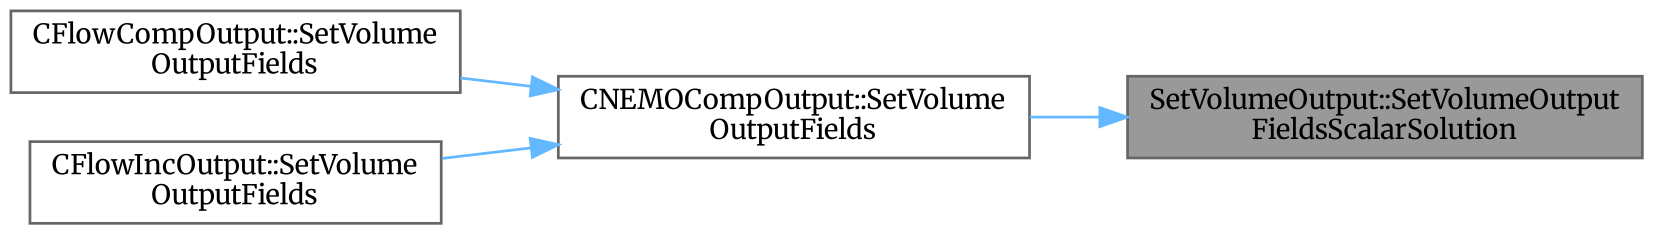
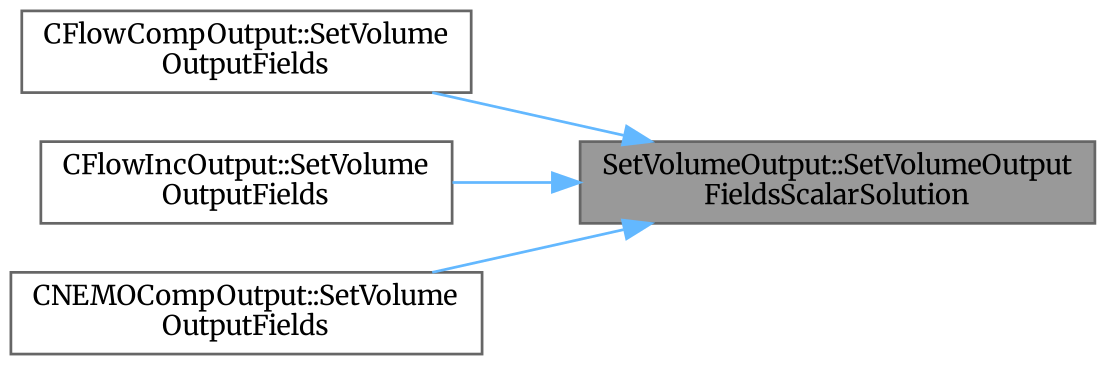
(496, 82) -> (528, 114)
(486, 153) -> (502, 182)
